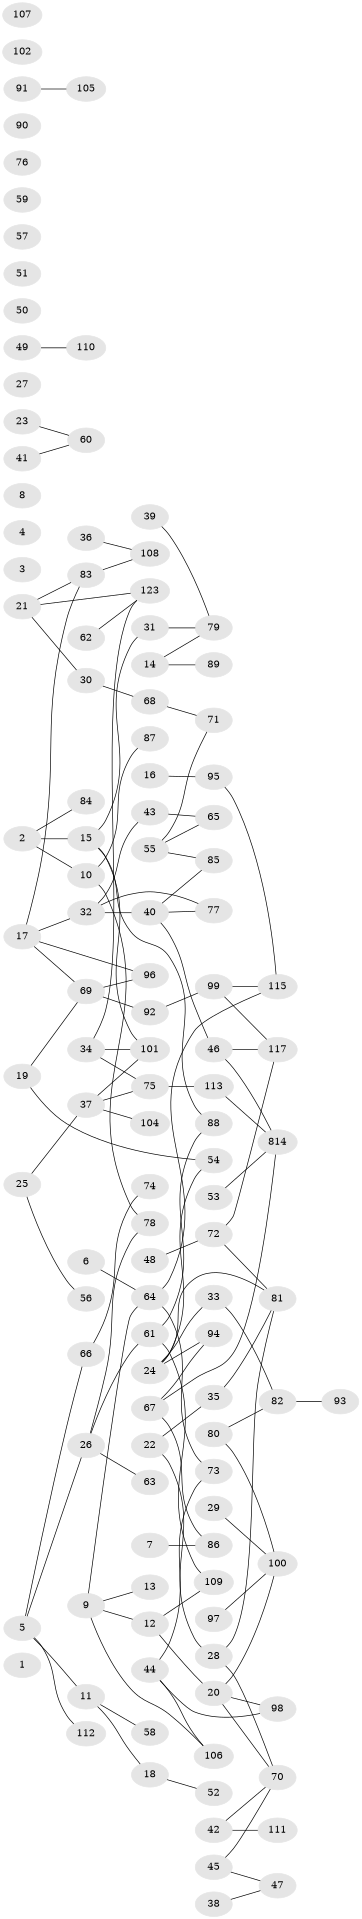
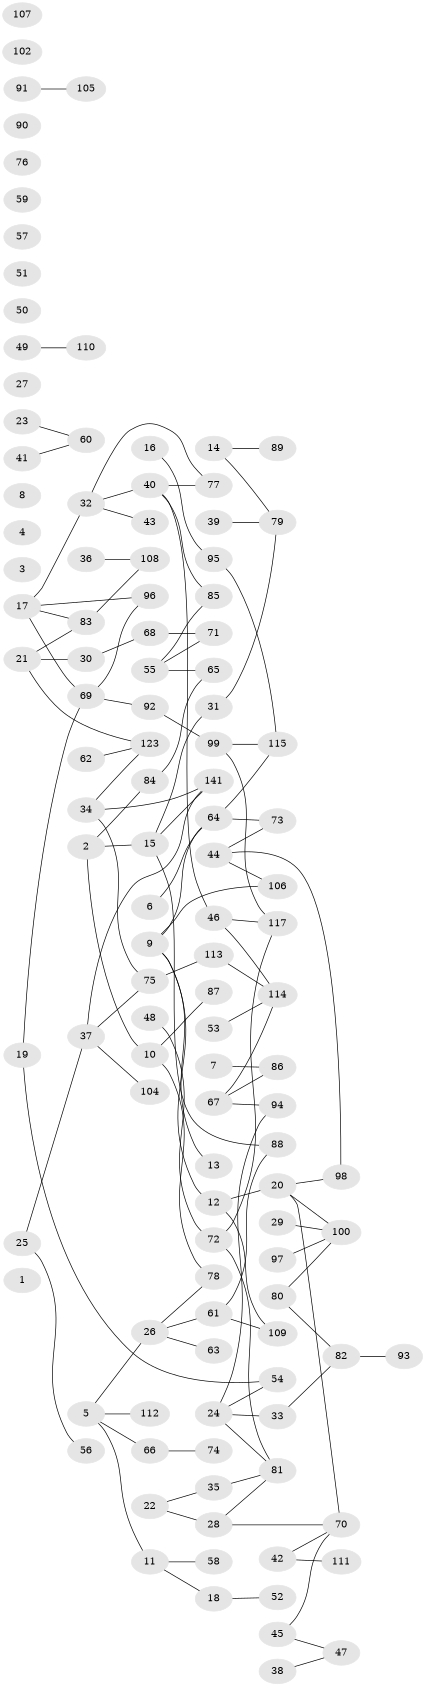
(183, 815) -> (181, 731)
(150, 1050) -> (214, 781)
(278, 1142) -> (278, 995)
